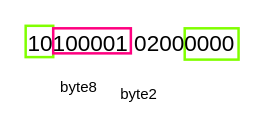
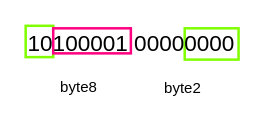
(98, 41) -> (98, 41)
(143, 94) -> (186, 88)
